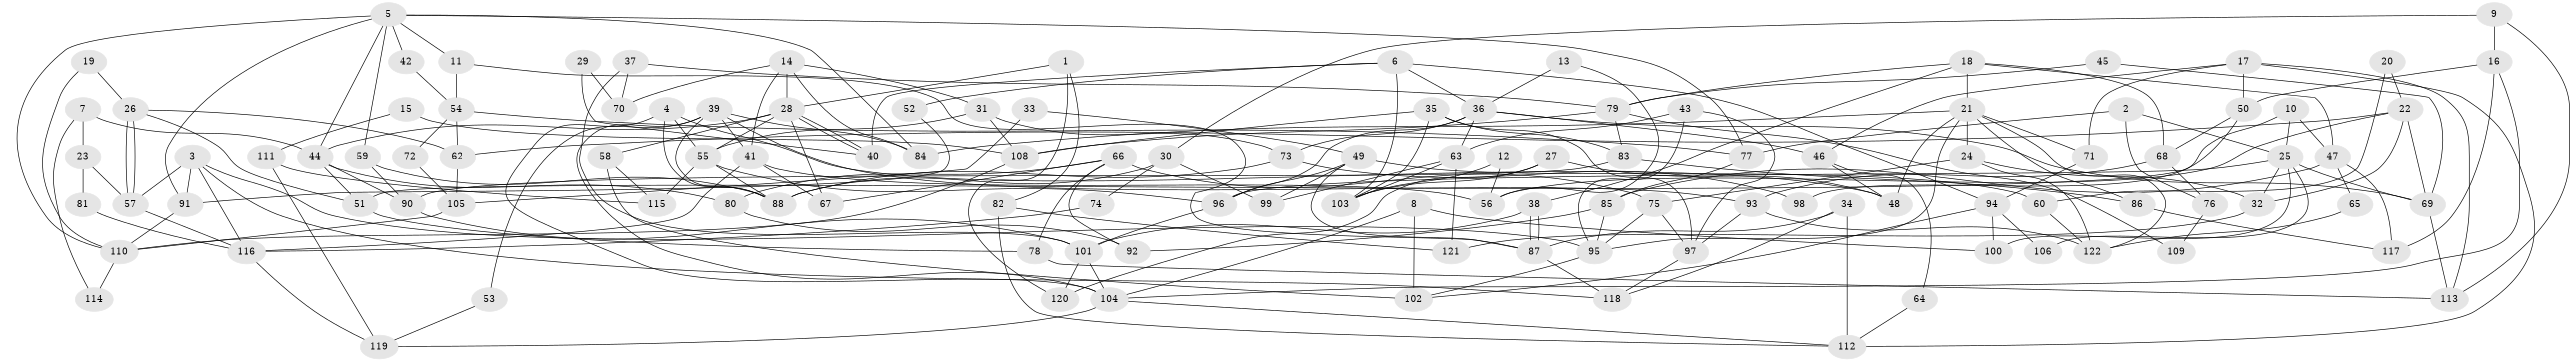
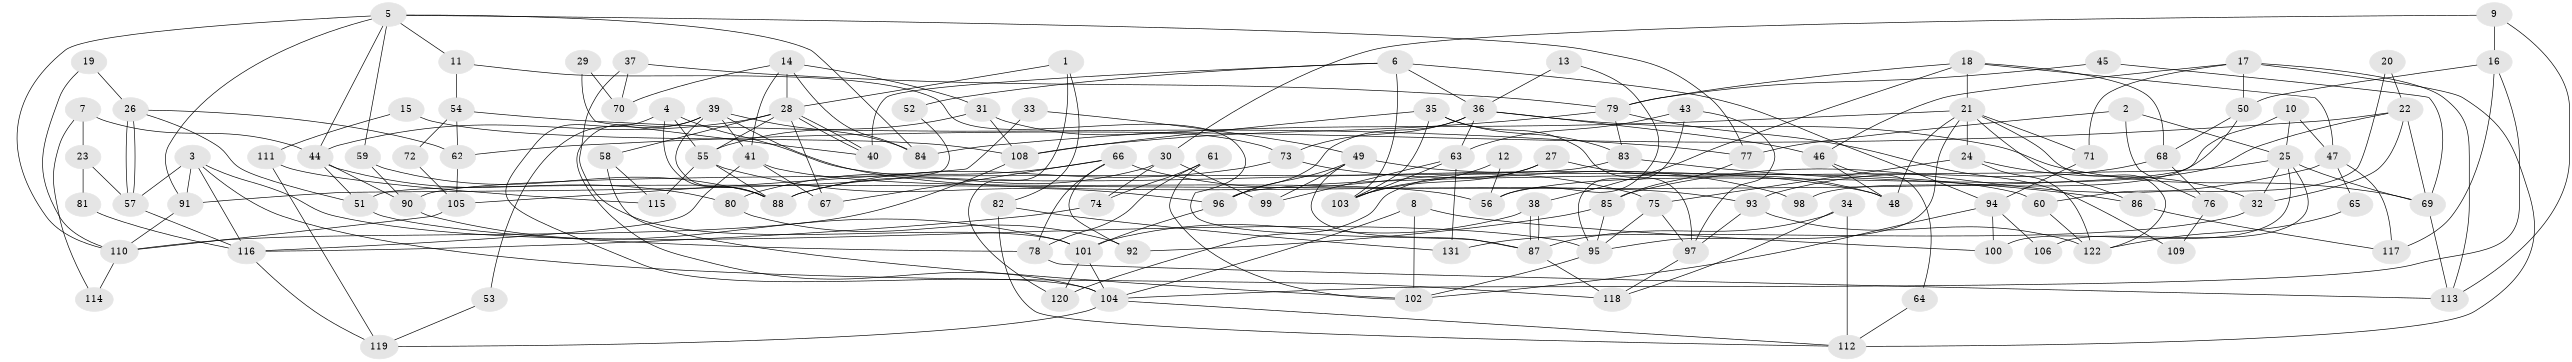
(406, 62) -> none
none -> (1214, 157)
(1451, 252) -> (1451, 252)
